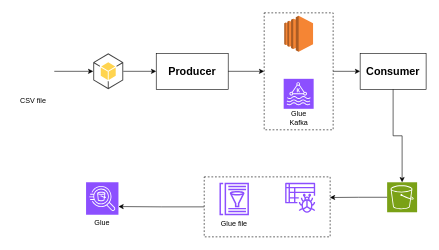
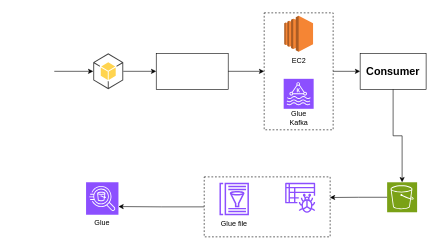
none -> (299, 61)
(192, 71) -> none
(33, 101) -> none
